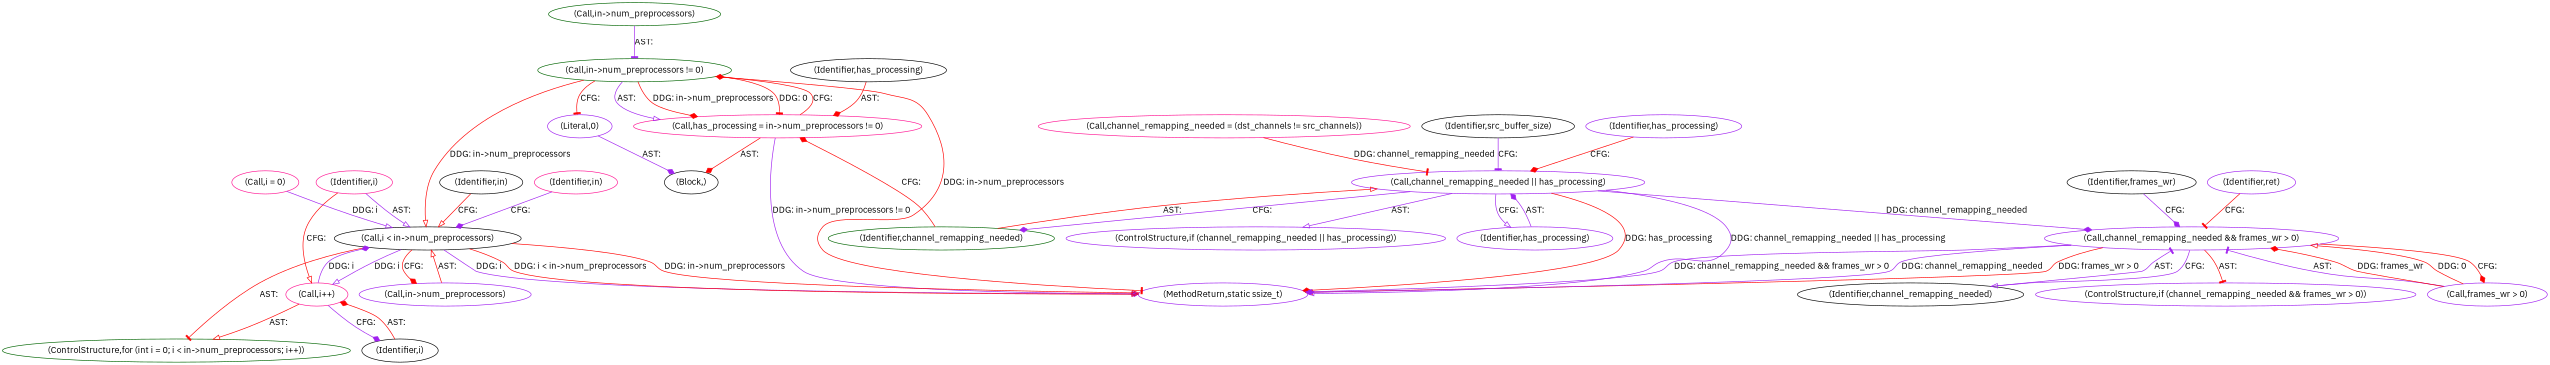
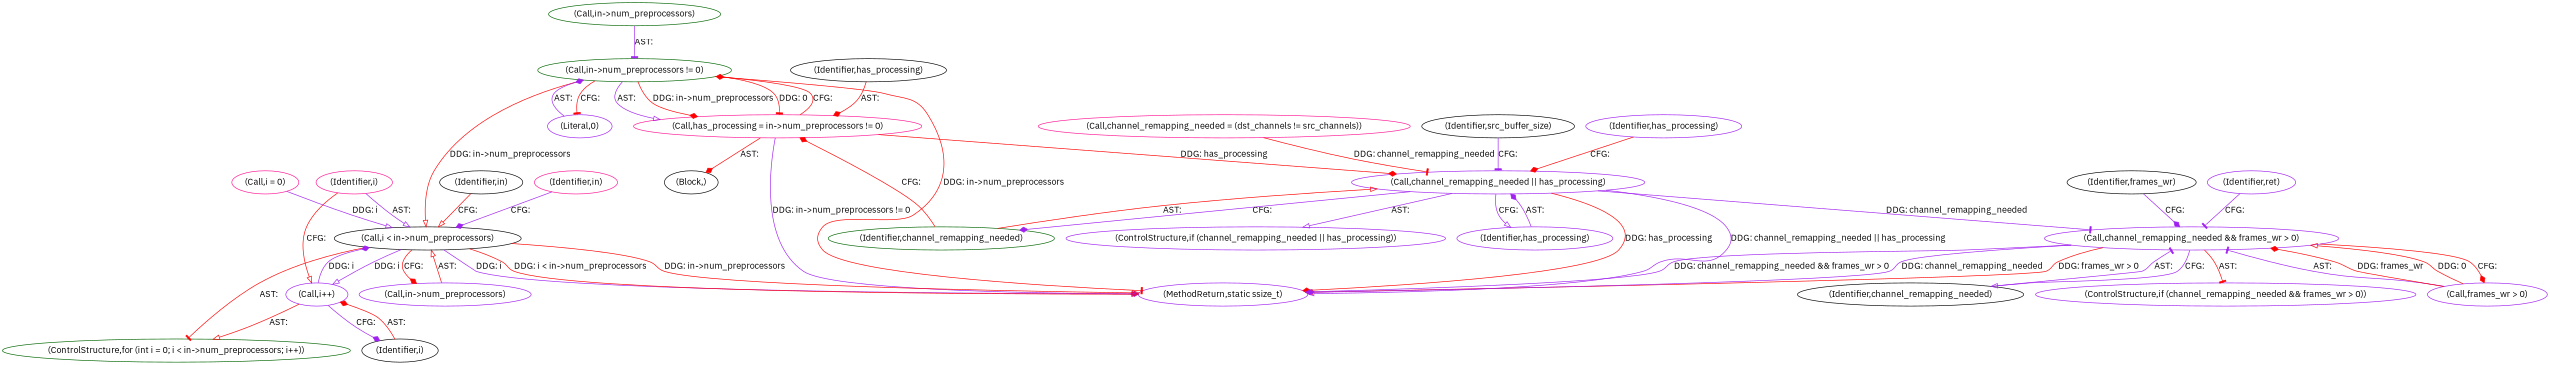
(633, 153) -> (553, 95)
none -> (1134, 154)
(2223, 209) -> (2223, 209)
(1843, 210) -> (1843, 210)
(317, 295) -> (317, 295)
